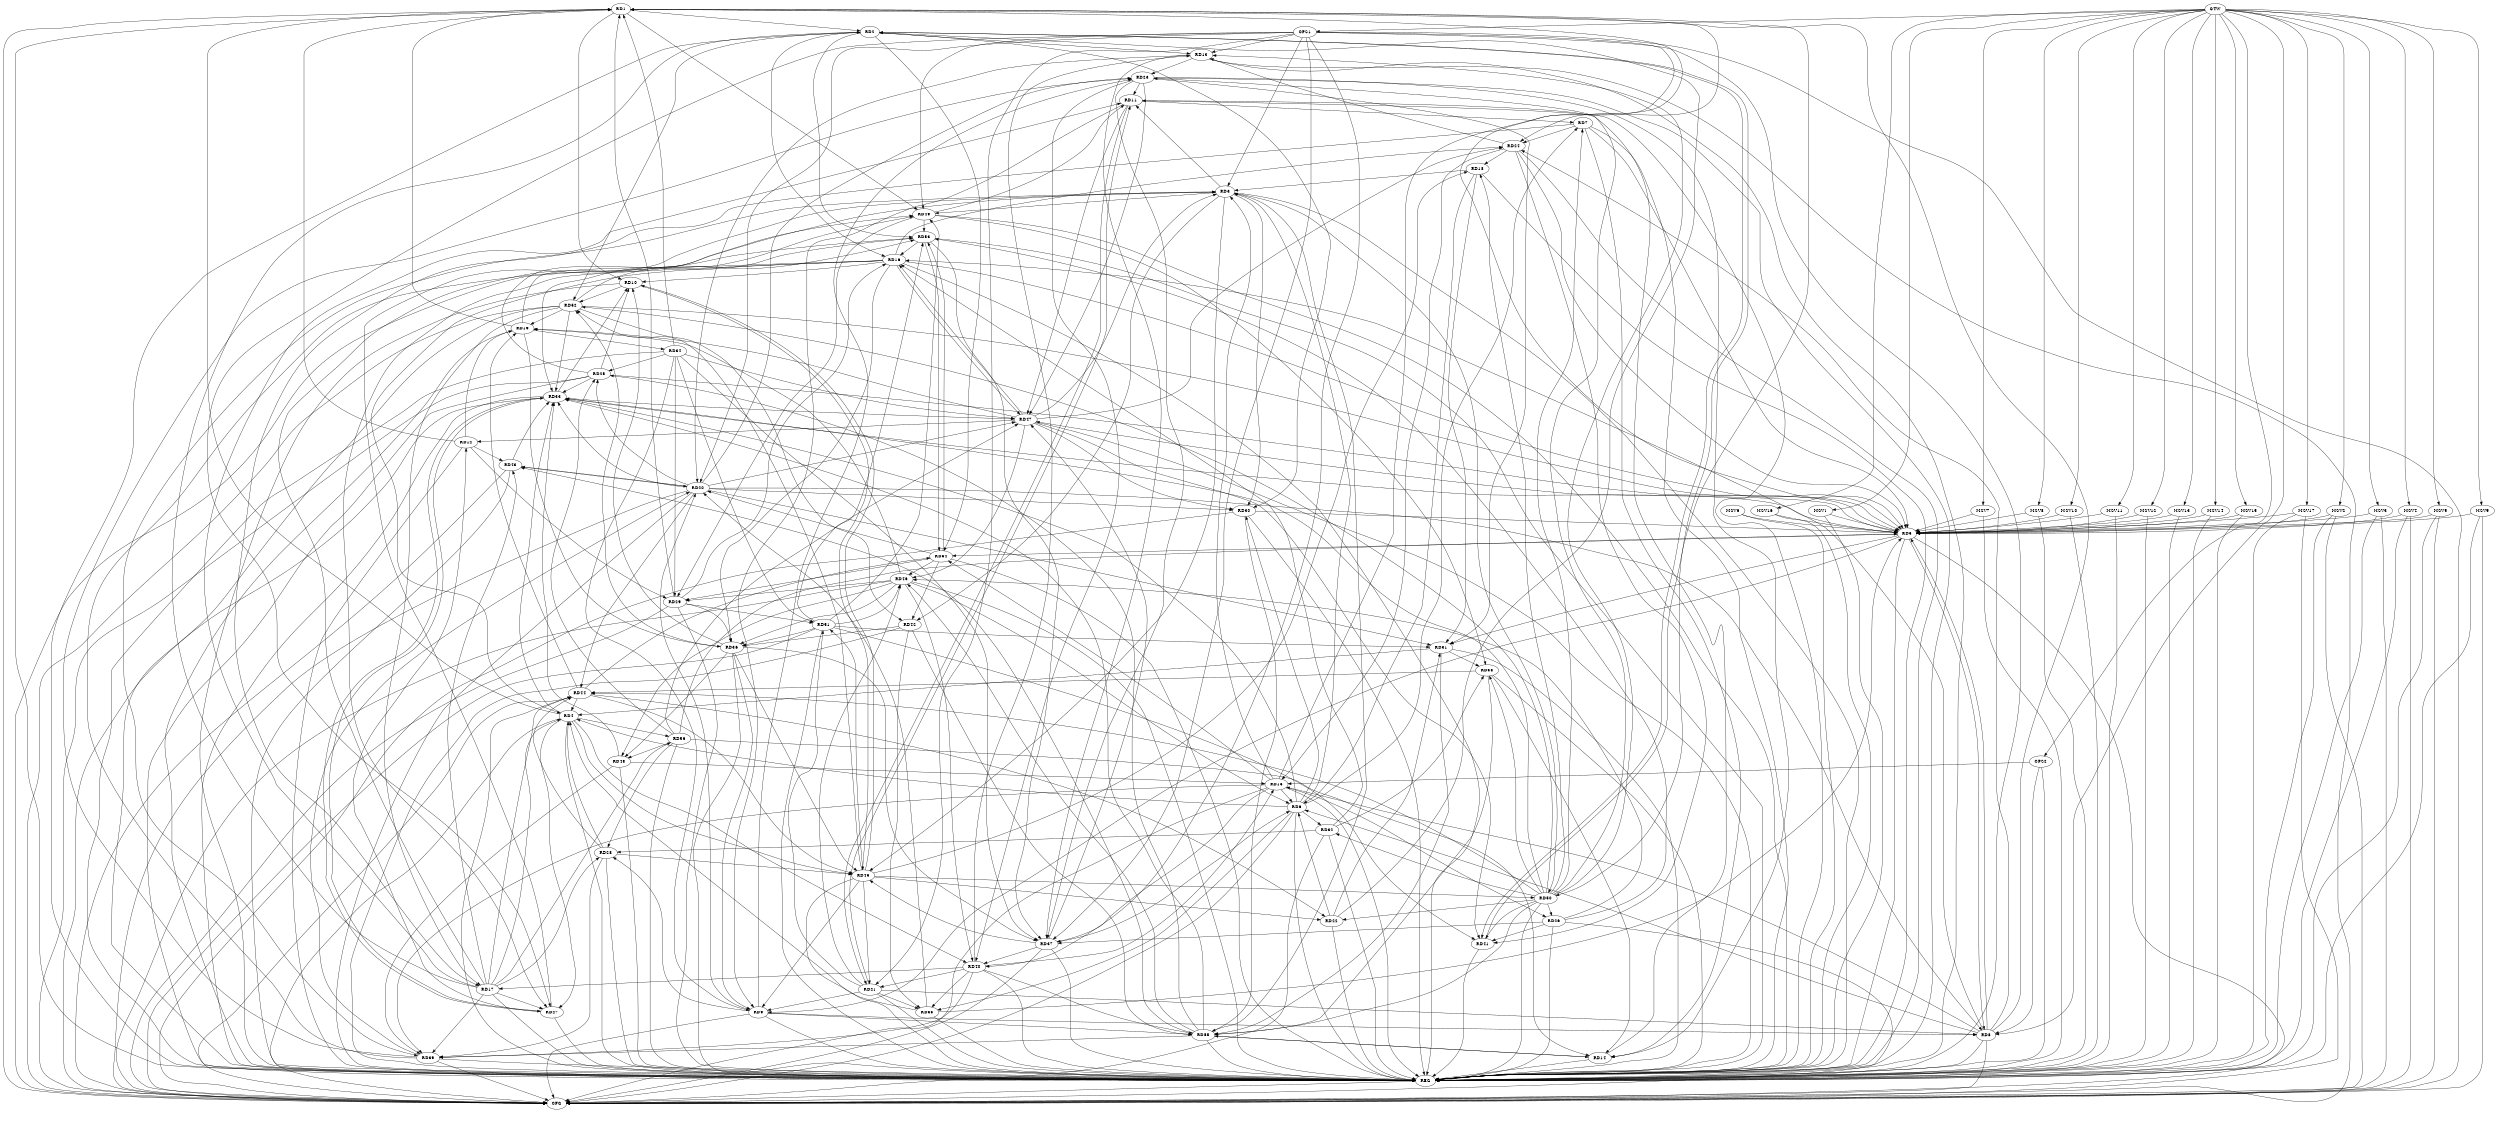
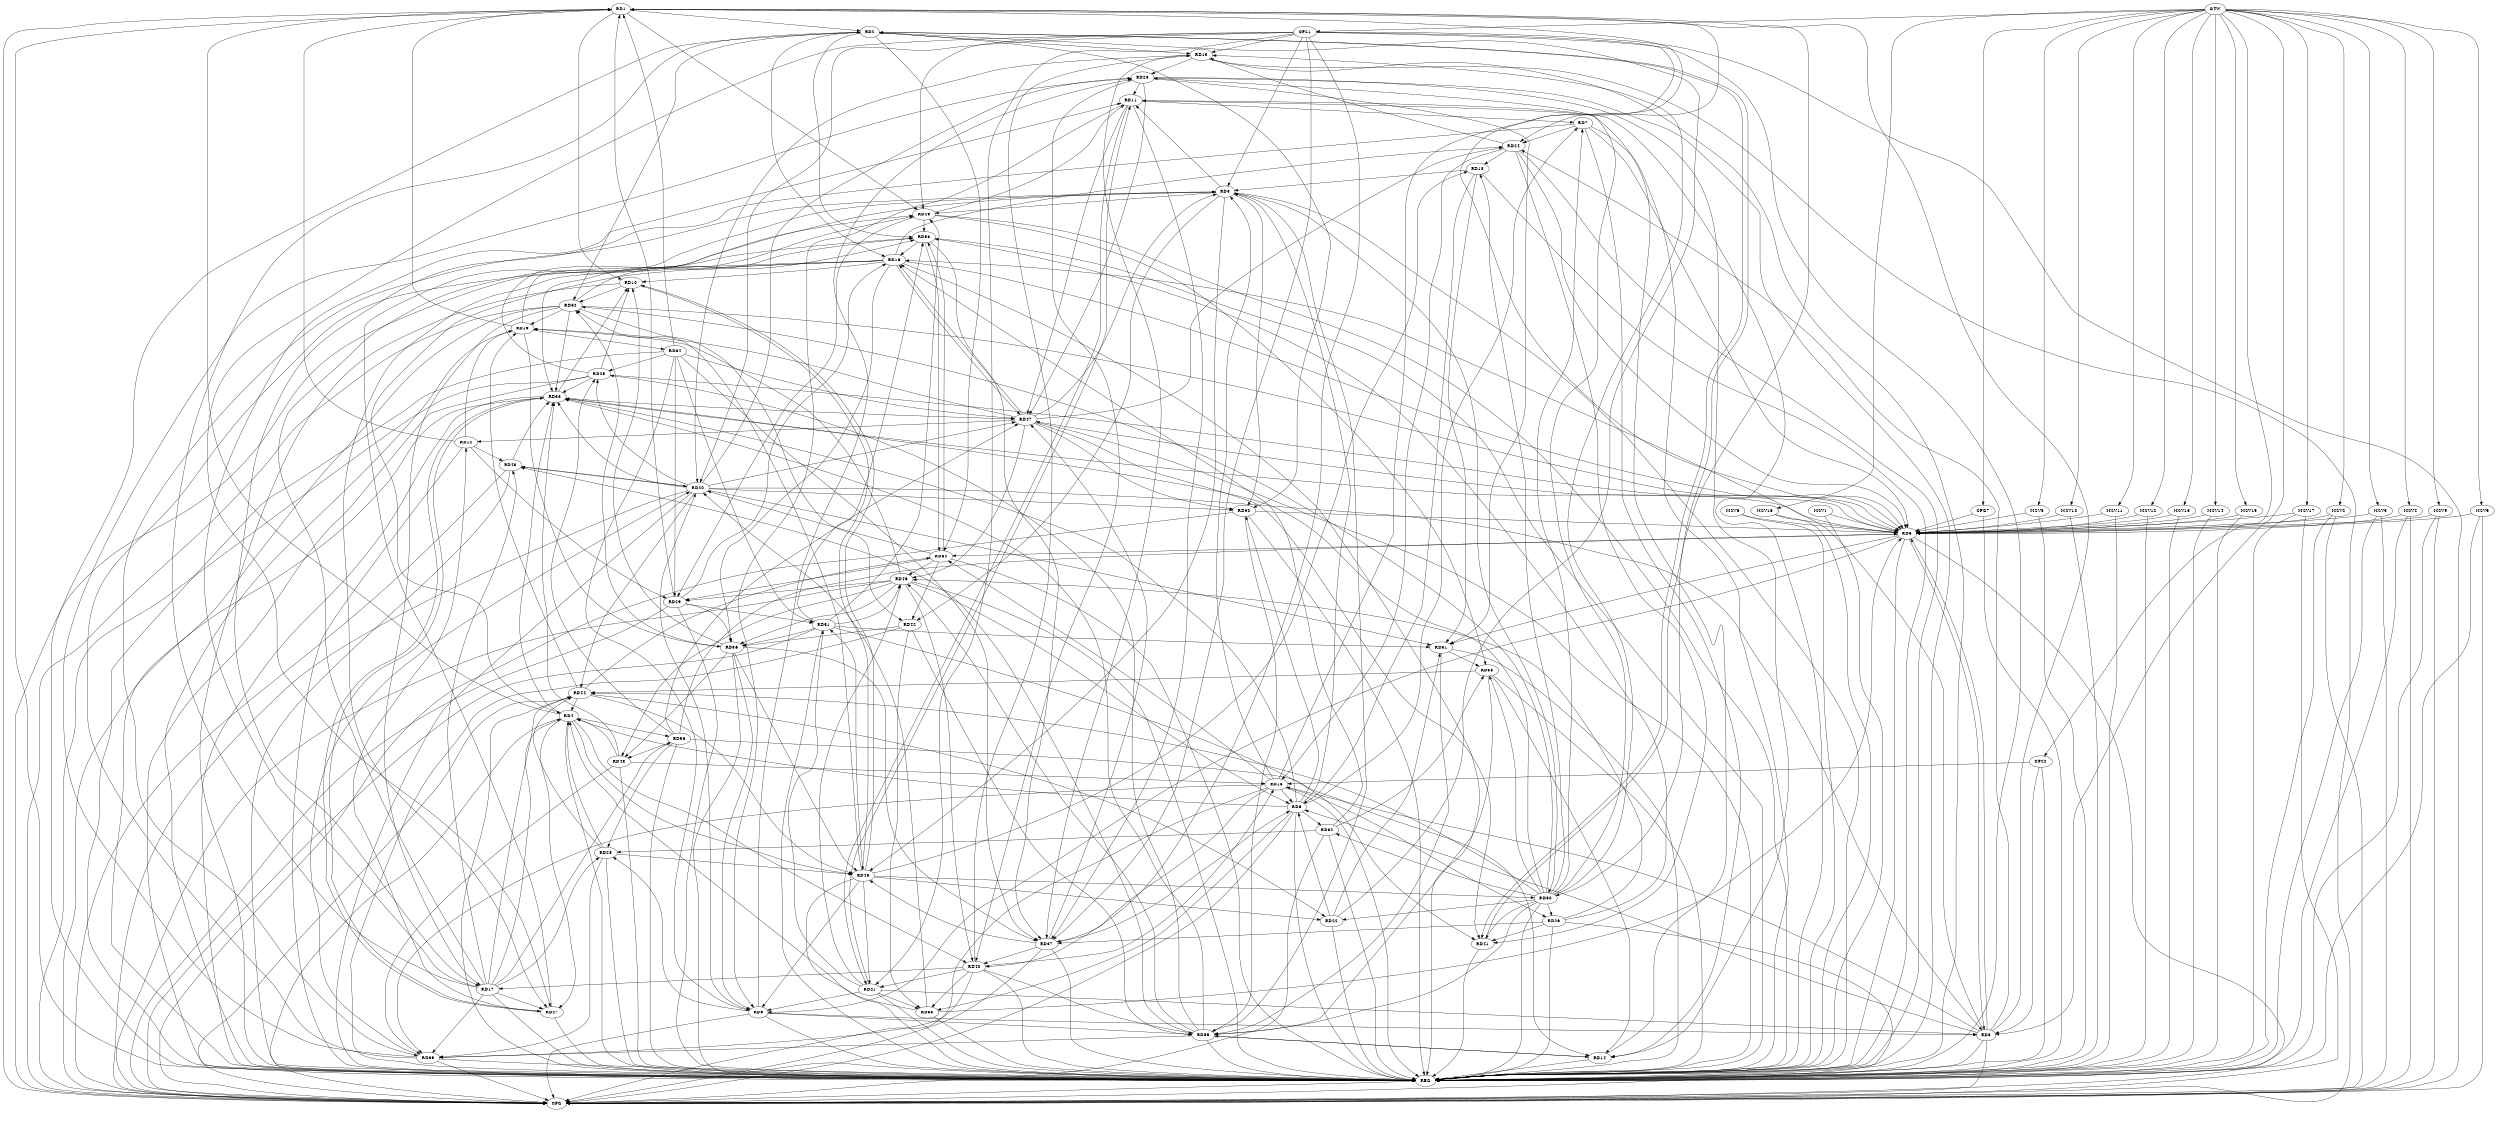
(1910, 127) -> none
(1183, 487) -> (1188, 531)
(1983, 511) -> (1983, 511)
(1069, 677) -> (603, 733)
